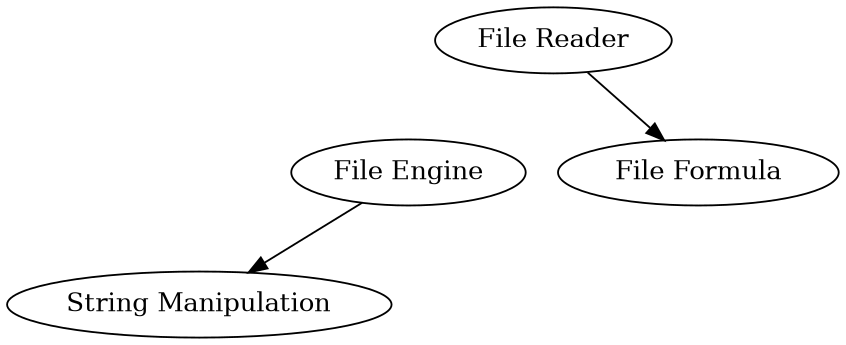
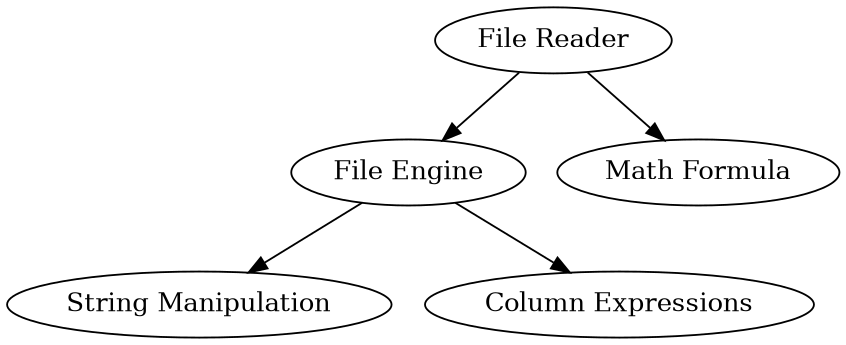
none -> (488, 100)
(698, 172) -> (698, 172)
none -> (619, 305)
